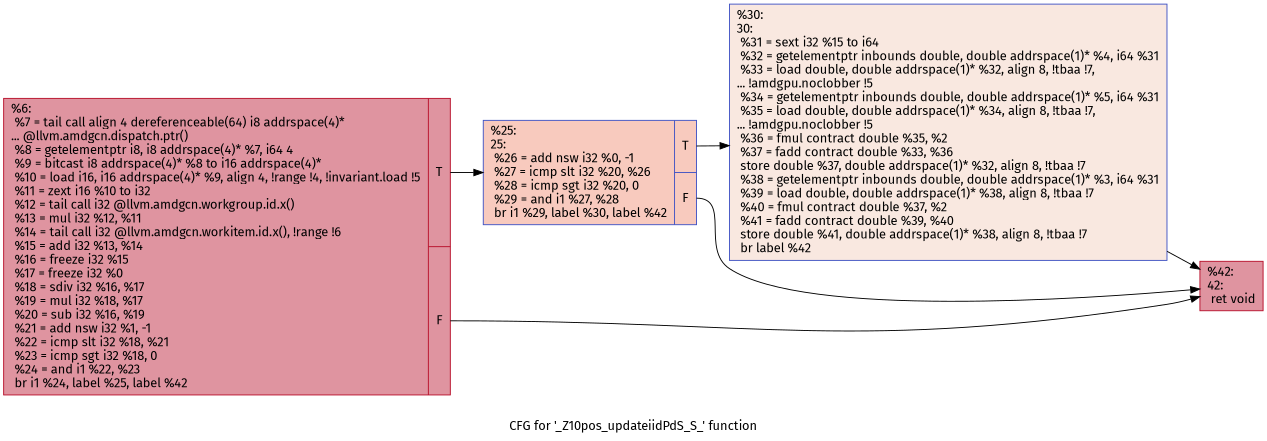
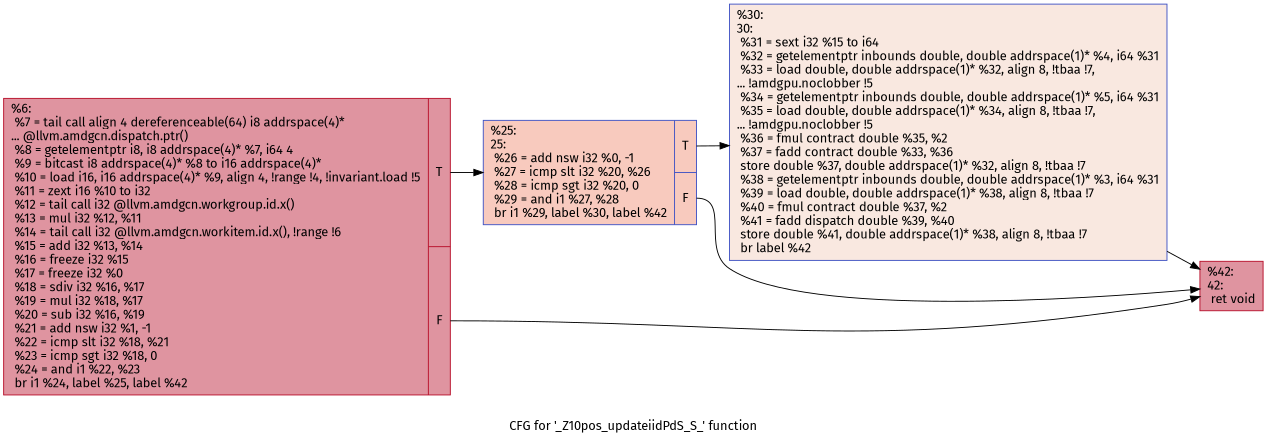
(846, 221) -> (846, 221)
